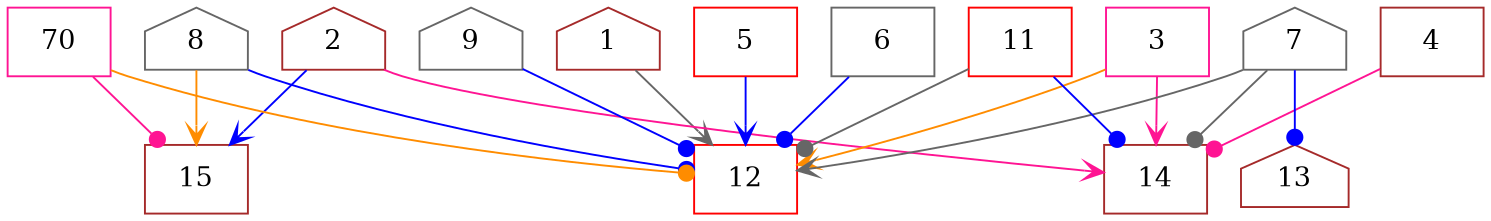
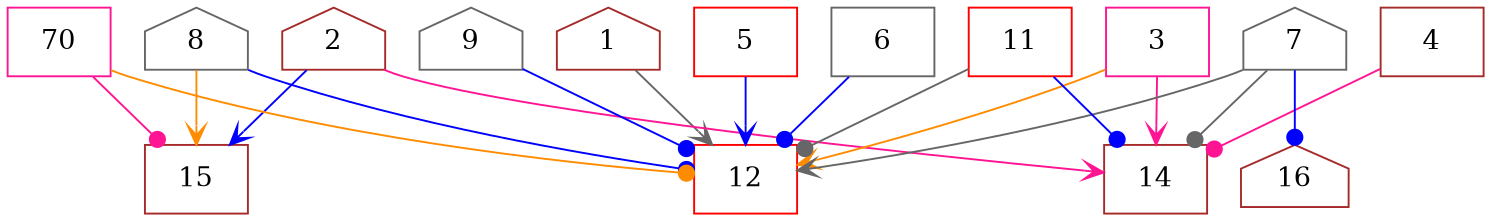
(1295, 179) -> (1295, 179)
